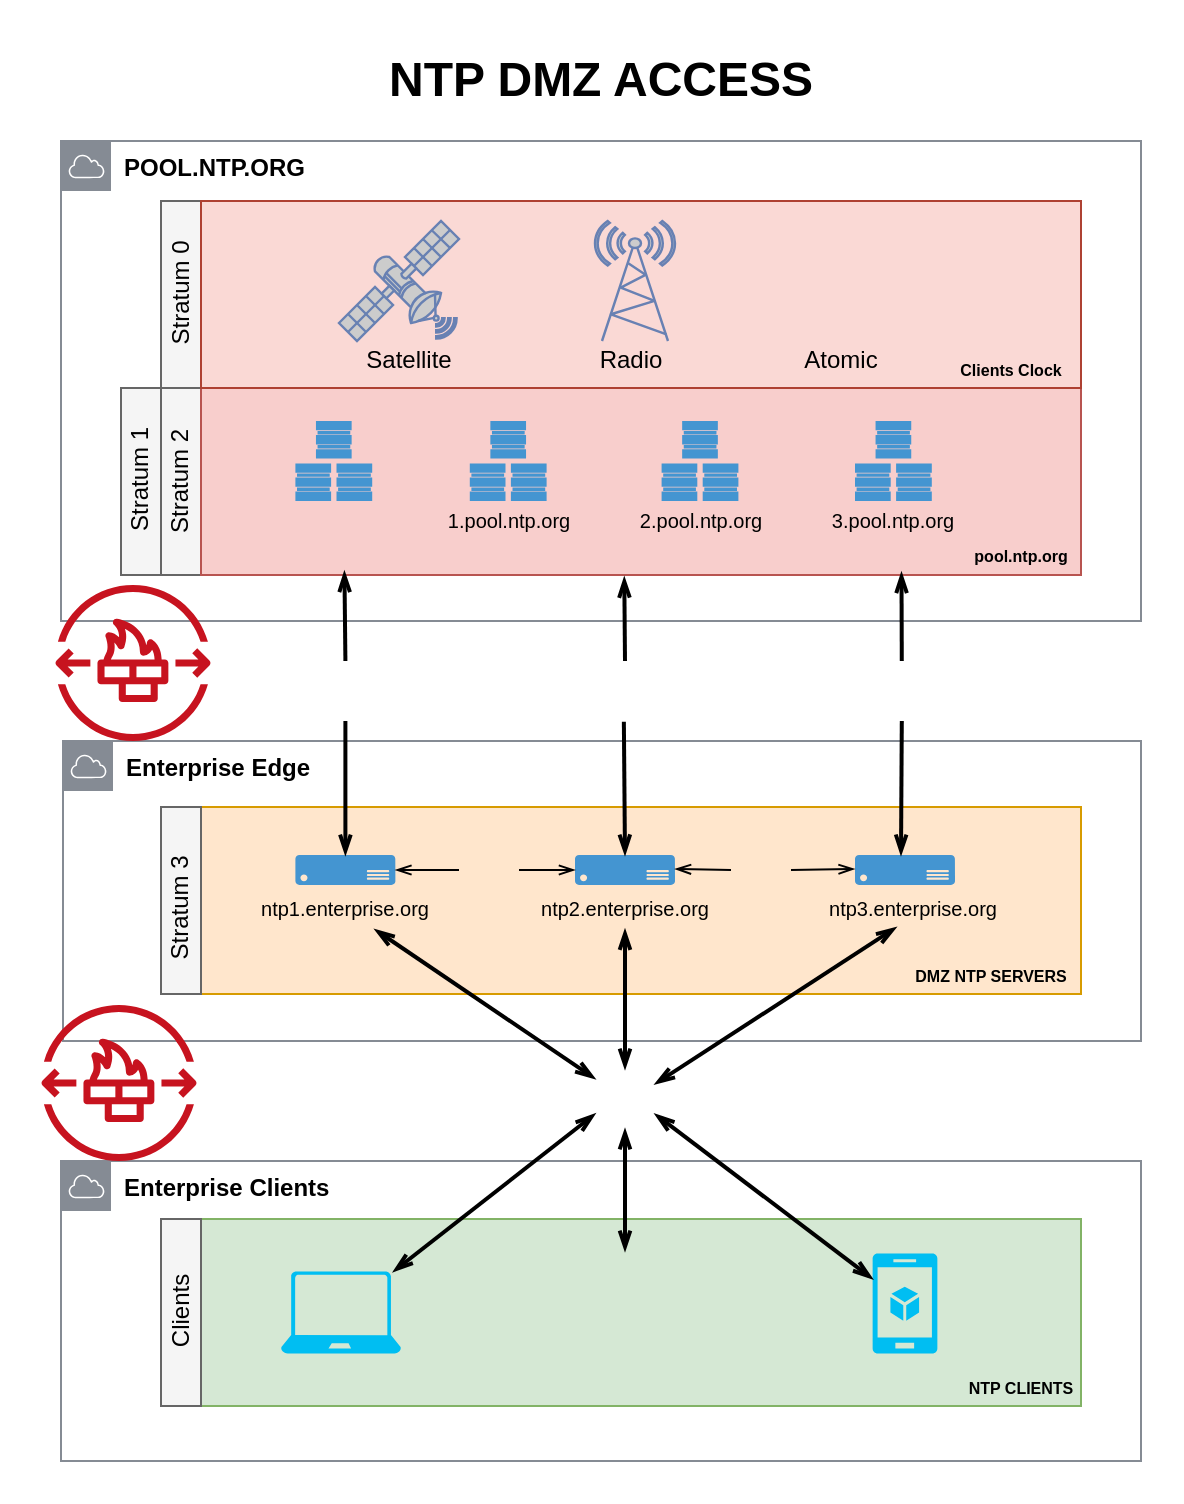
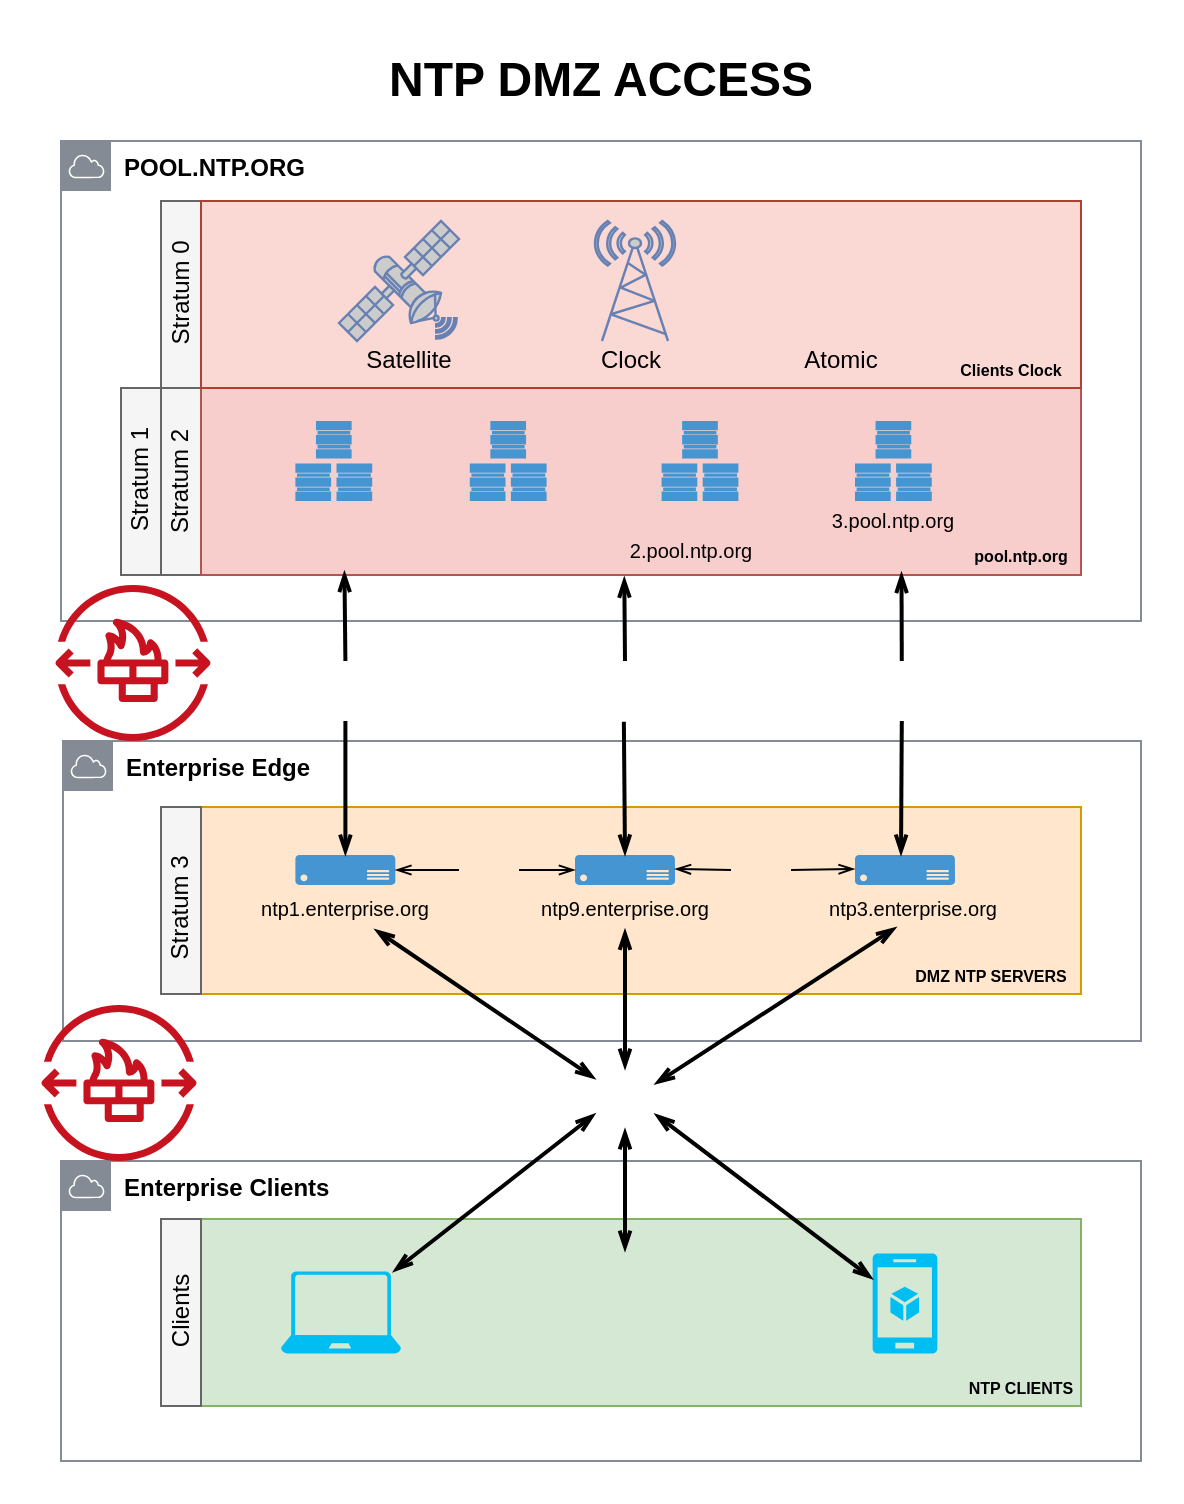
(632, 361) -> (632, 361)
(508, 521) -> none
(700, 521) -> (690, 551)
(626, 909) -> (626, 909)
